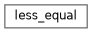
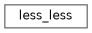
(46, 16) -> (46, 16)
